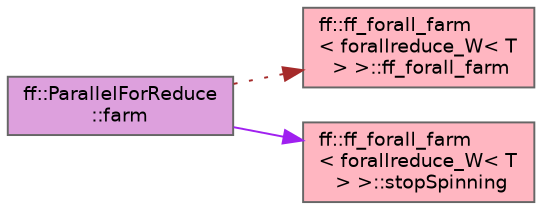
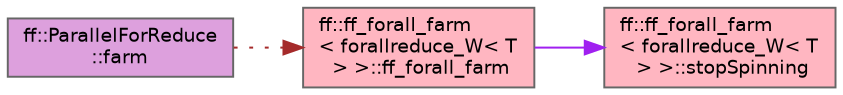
(259, 132) -> (559, 48)
